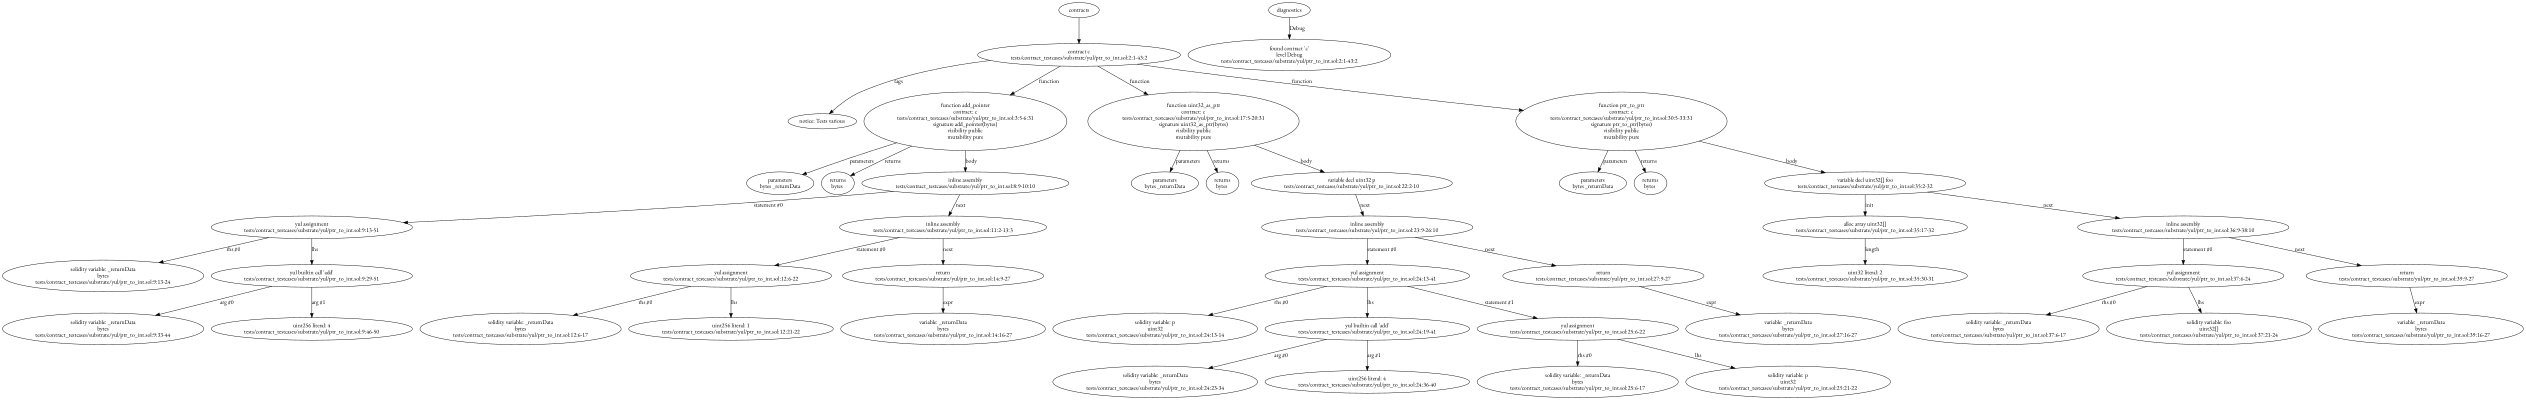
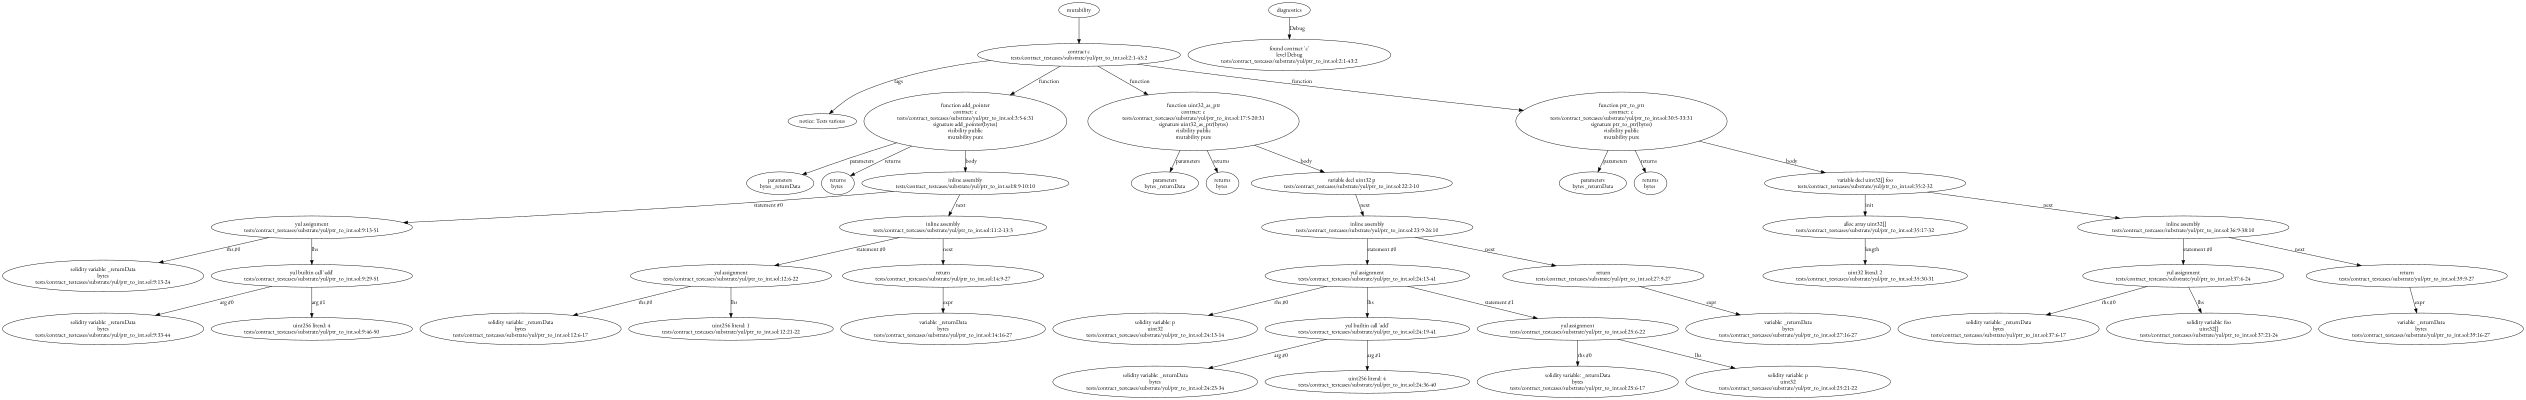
(1079, 10) -> (1079, 10)
